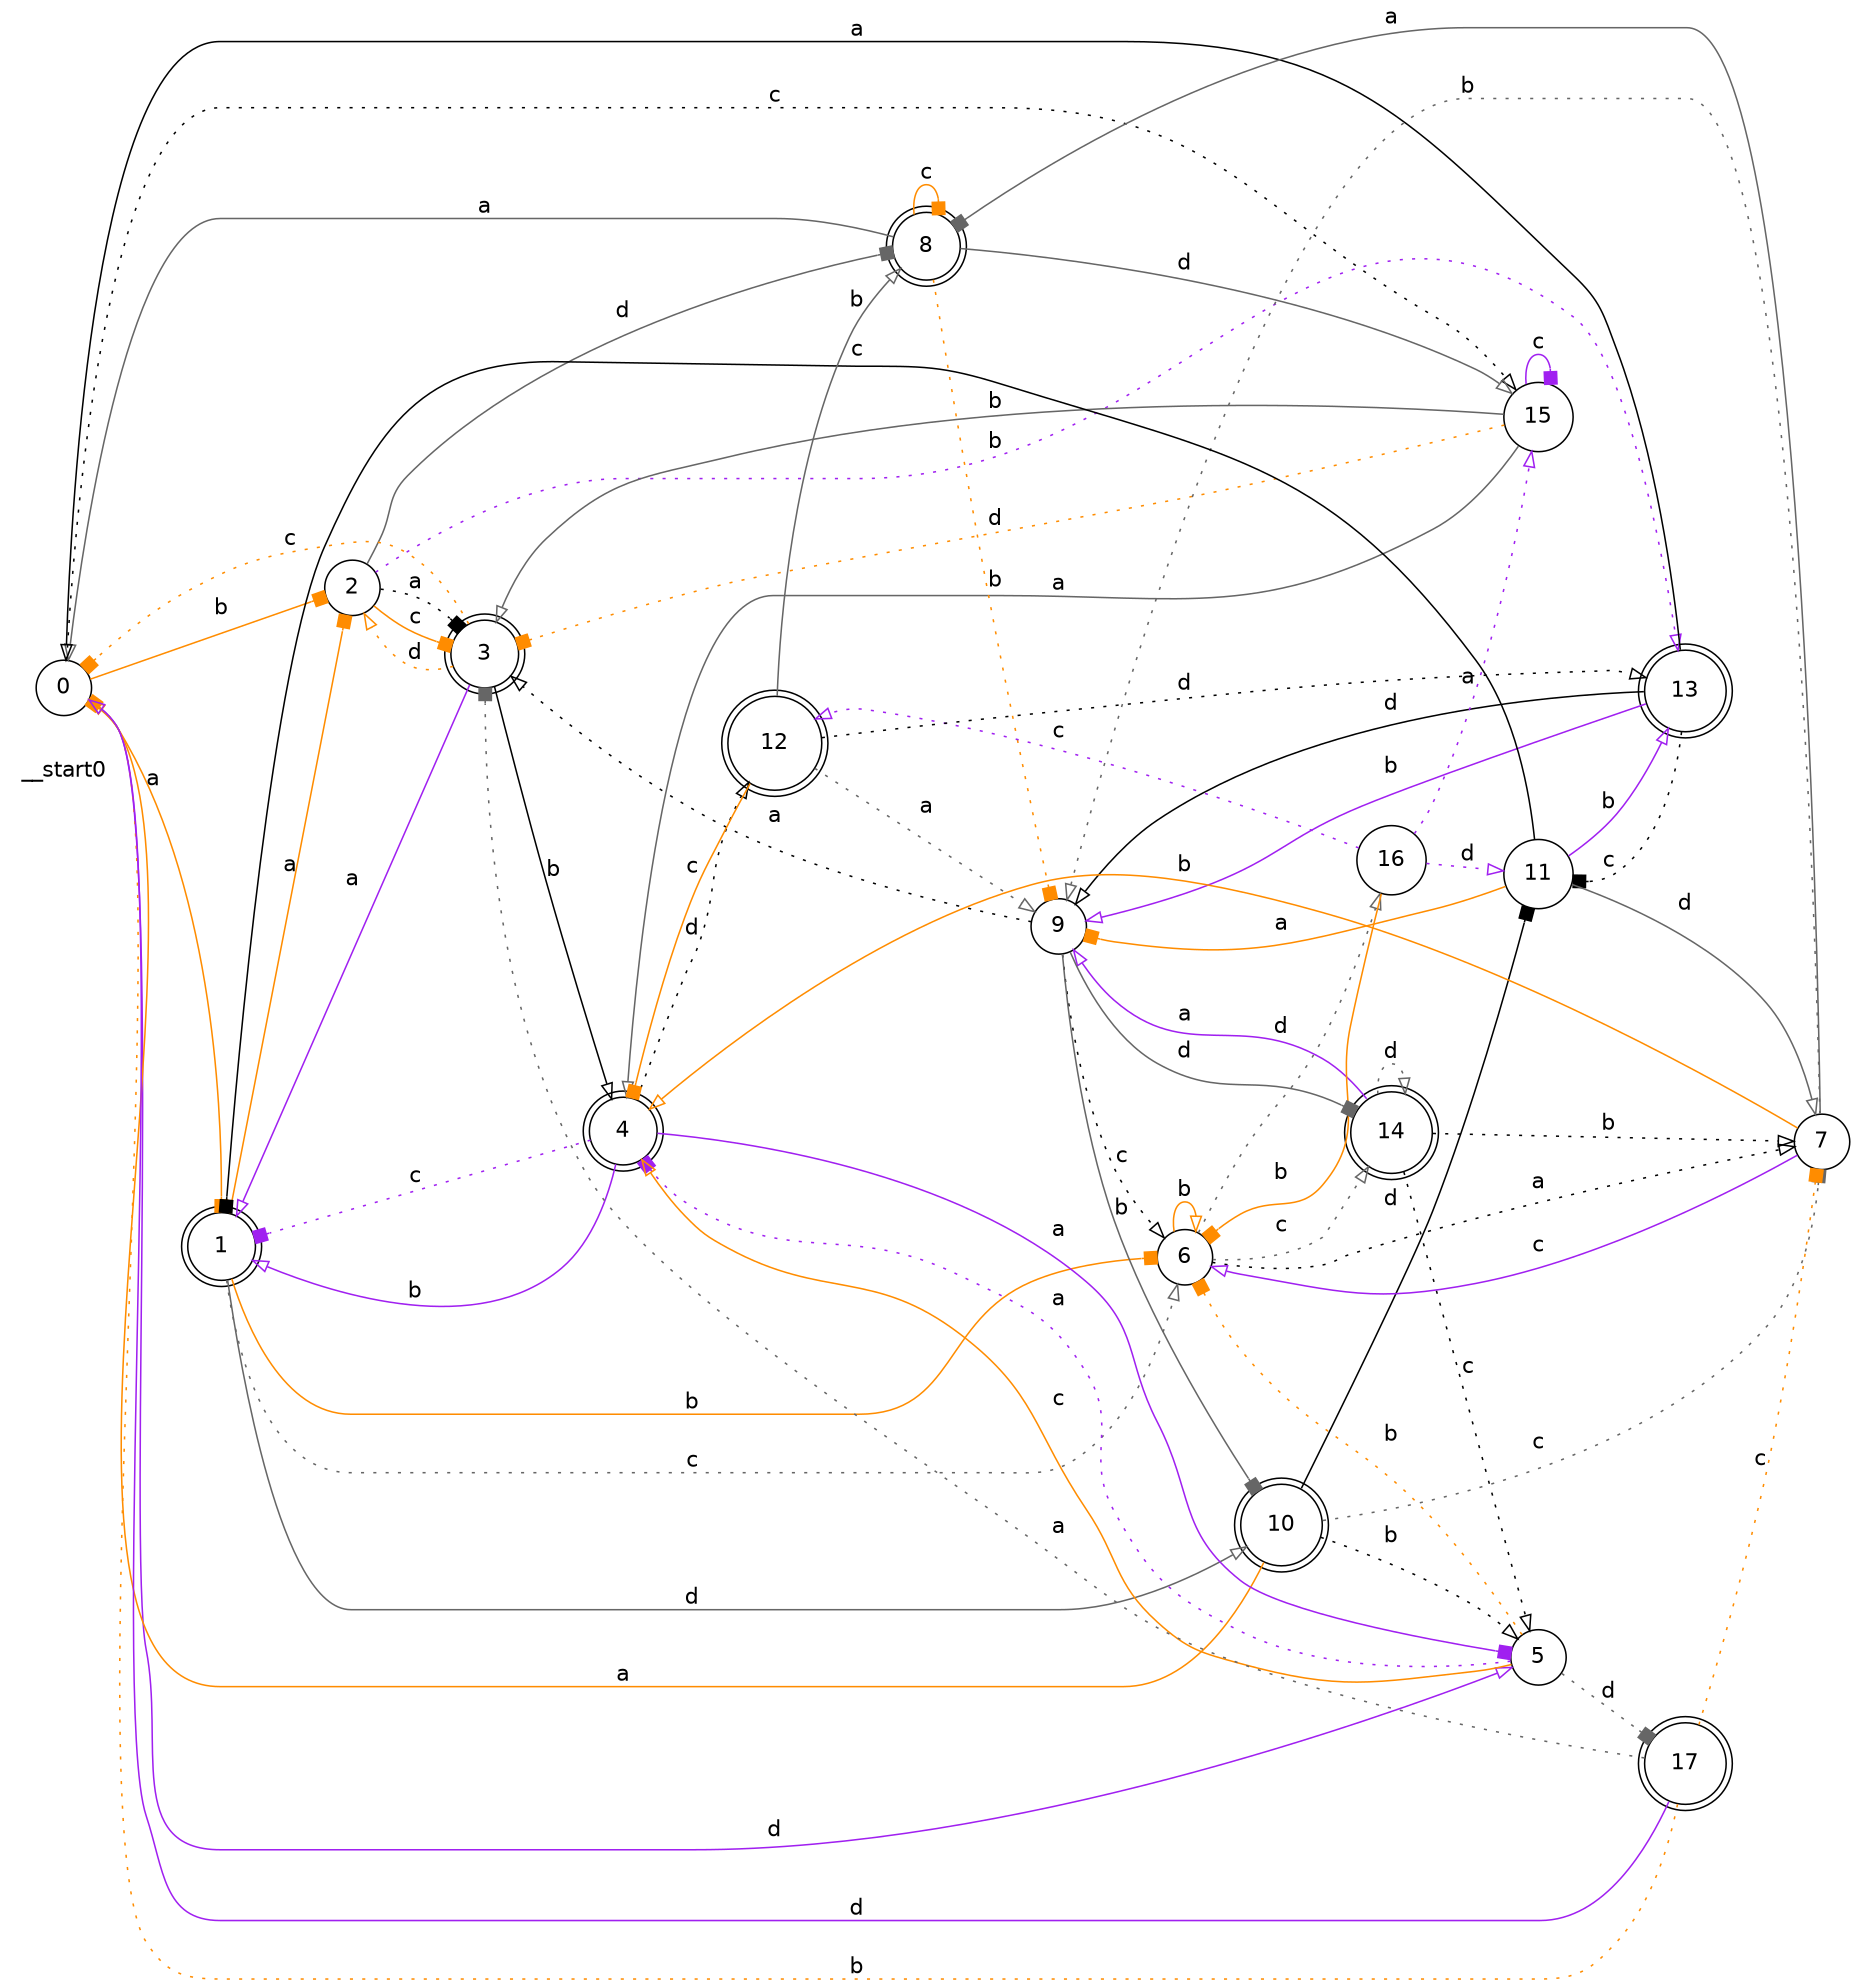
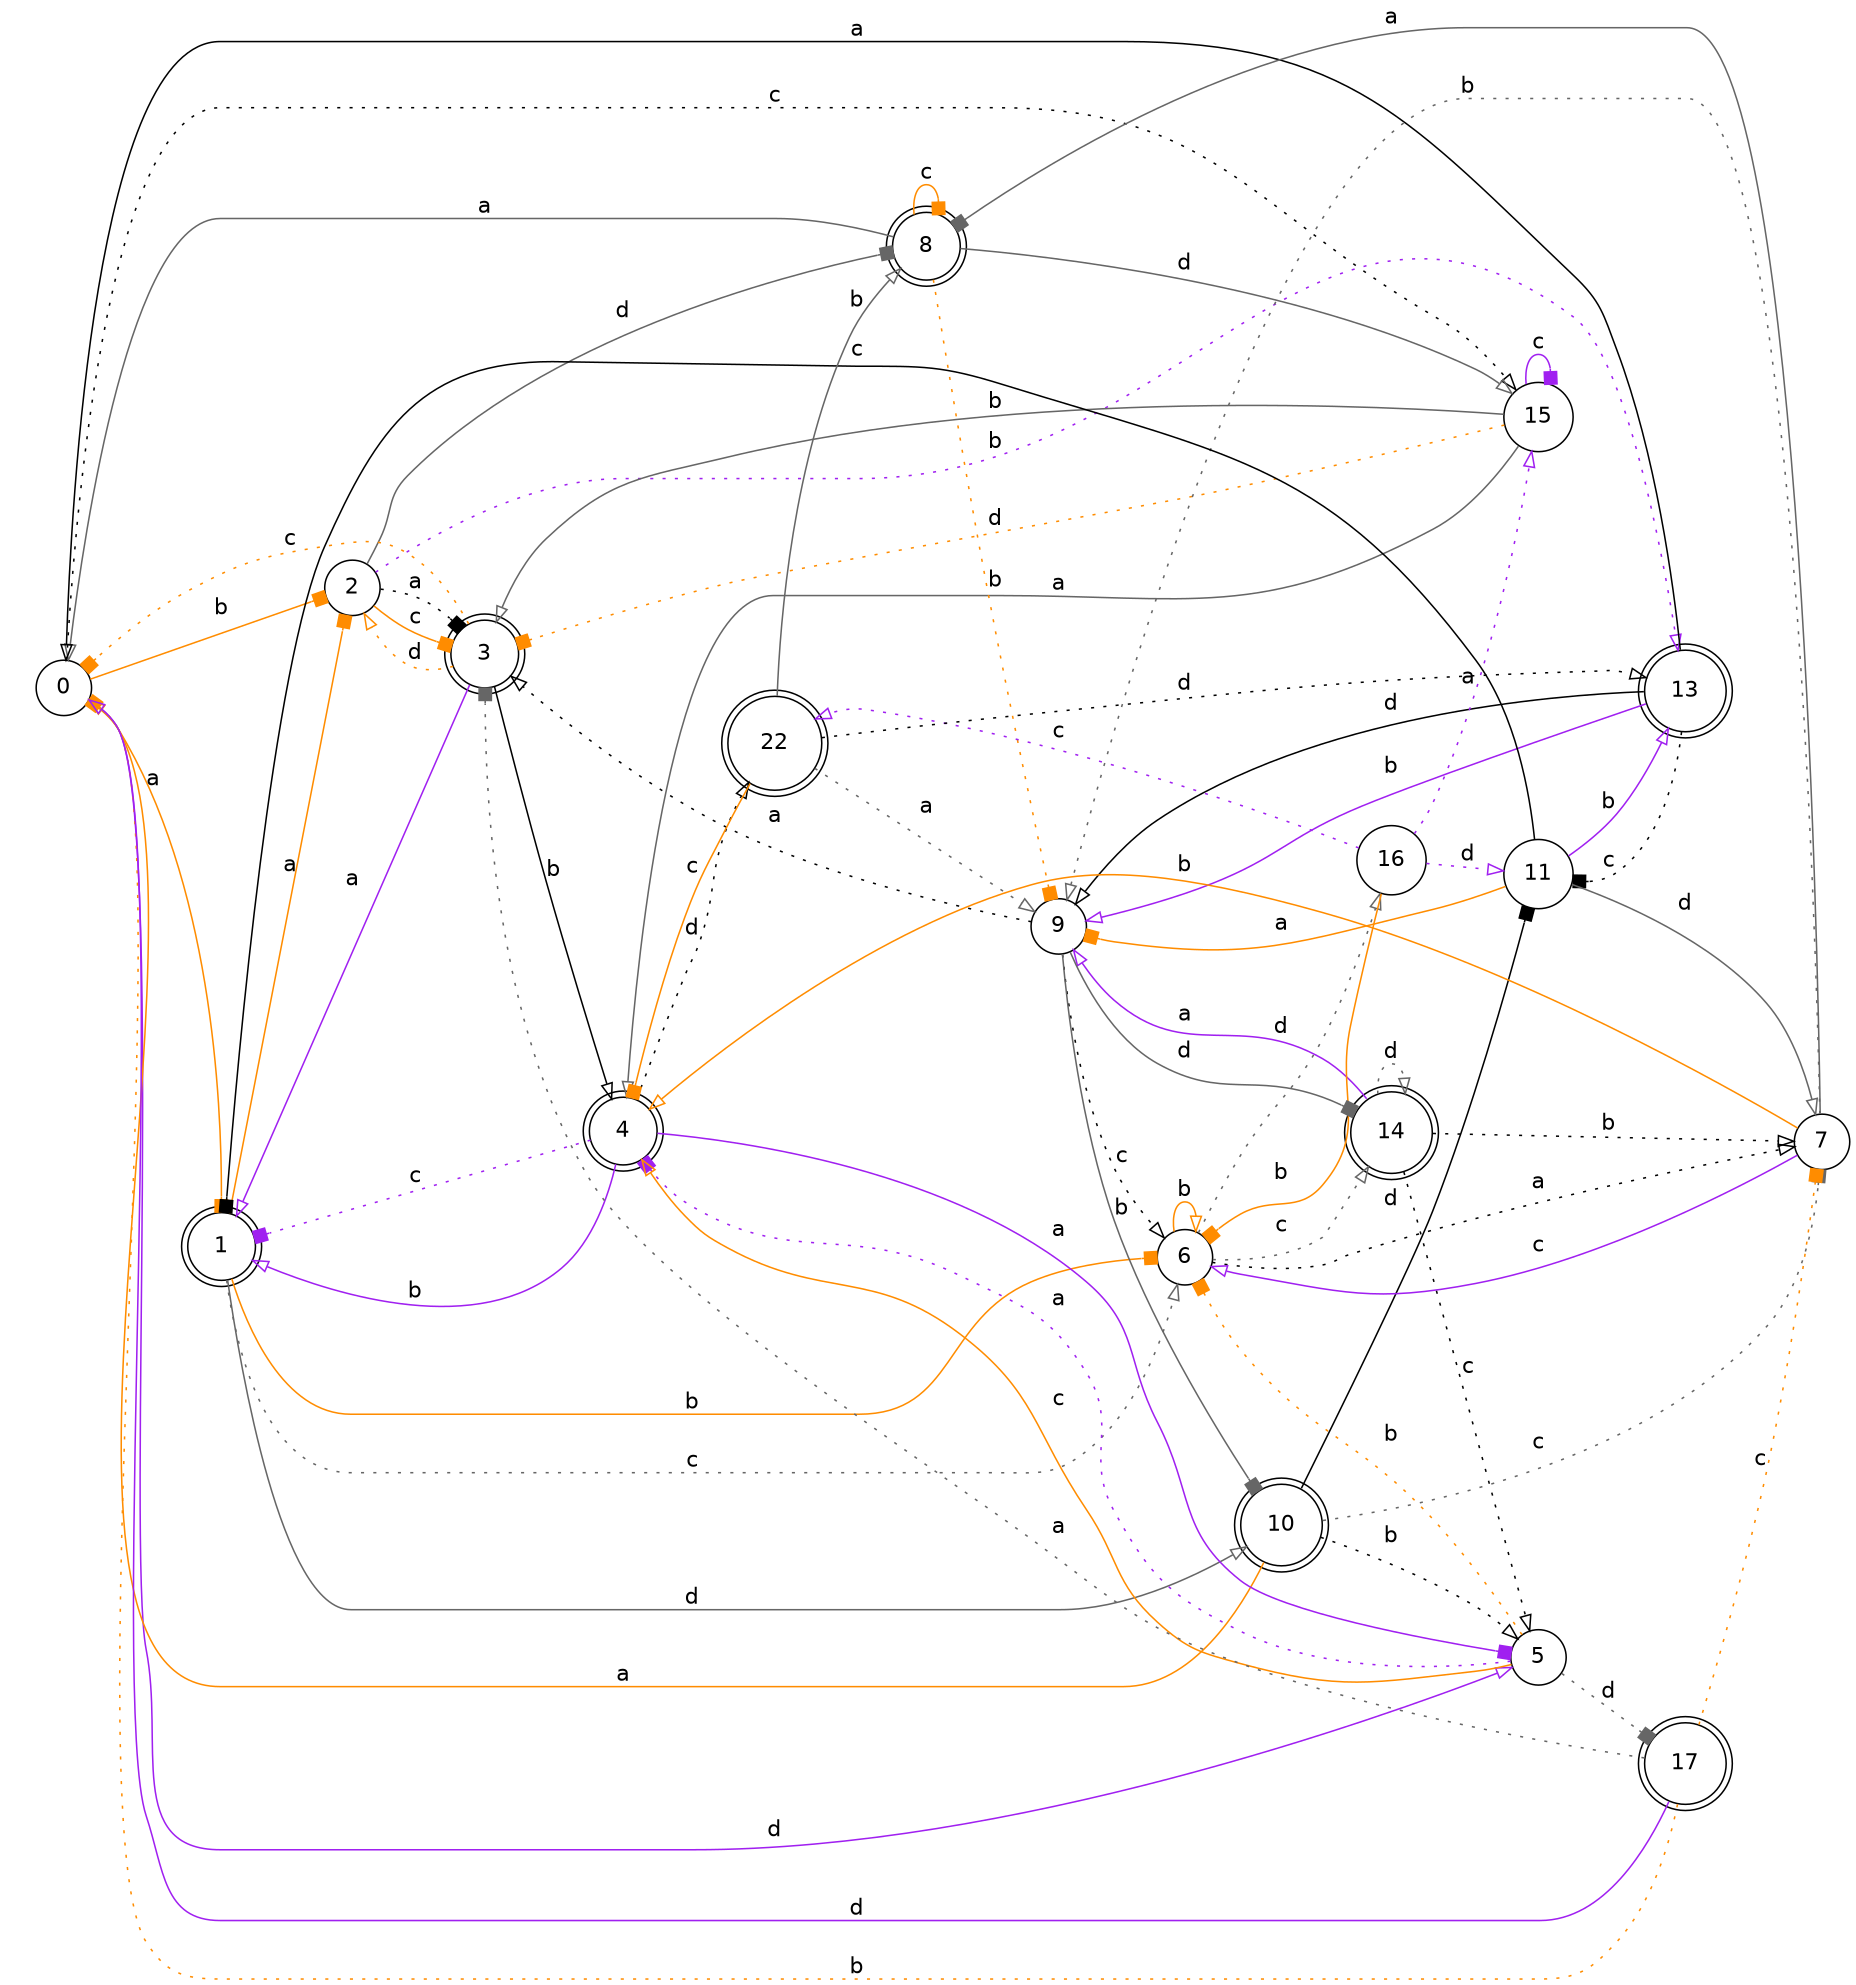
(775, 743) -> (775, 743)
(64, 771) -> none
